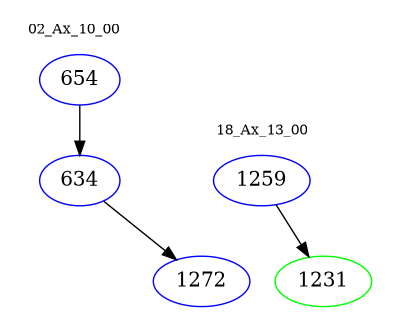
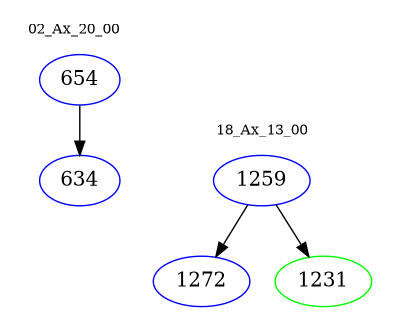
(74, 30) -> (74, 30)
(135, 226) -> (236, 225)
